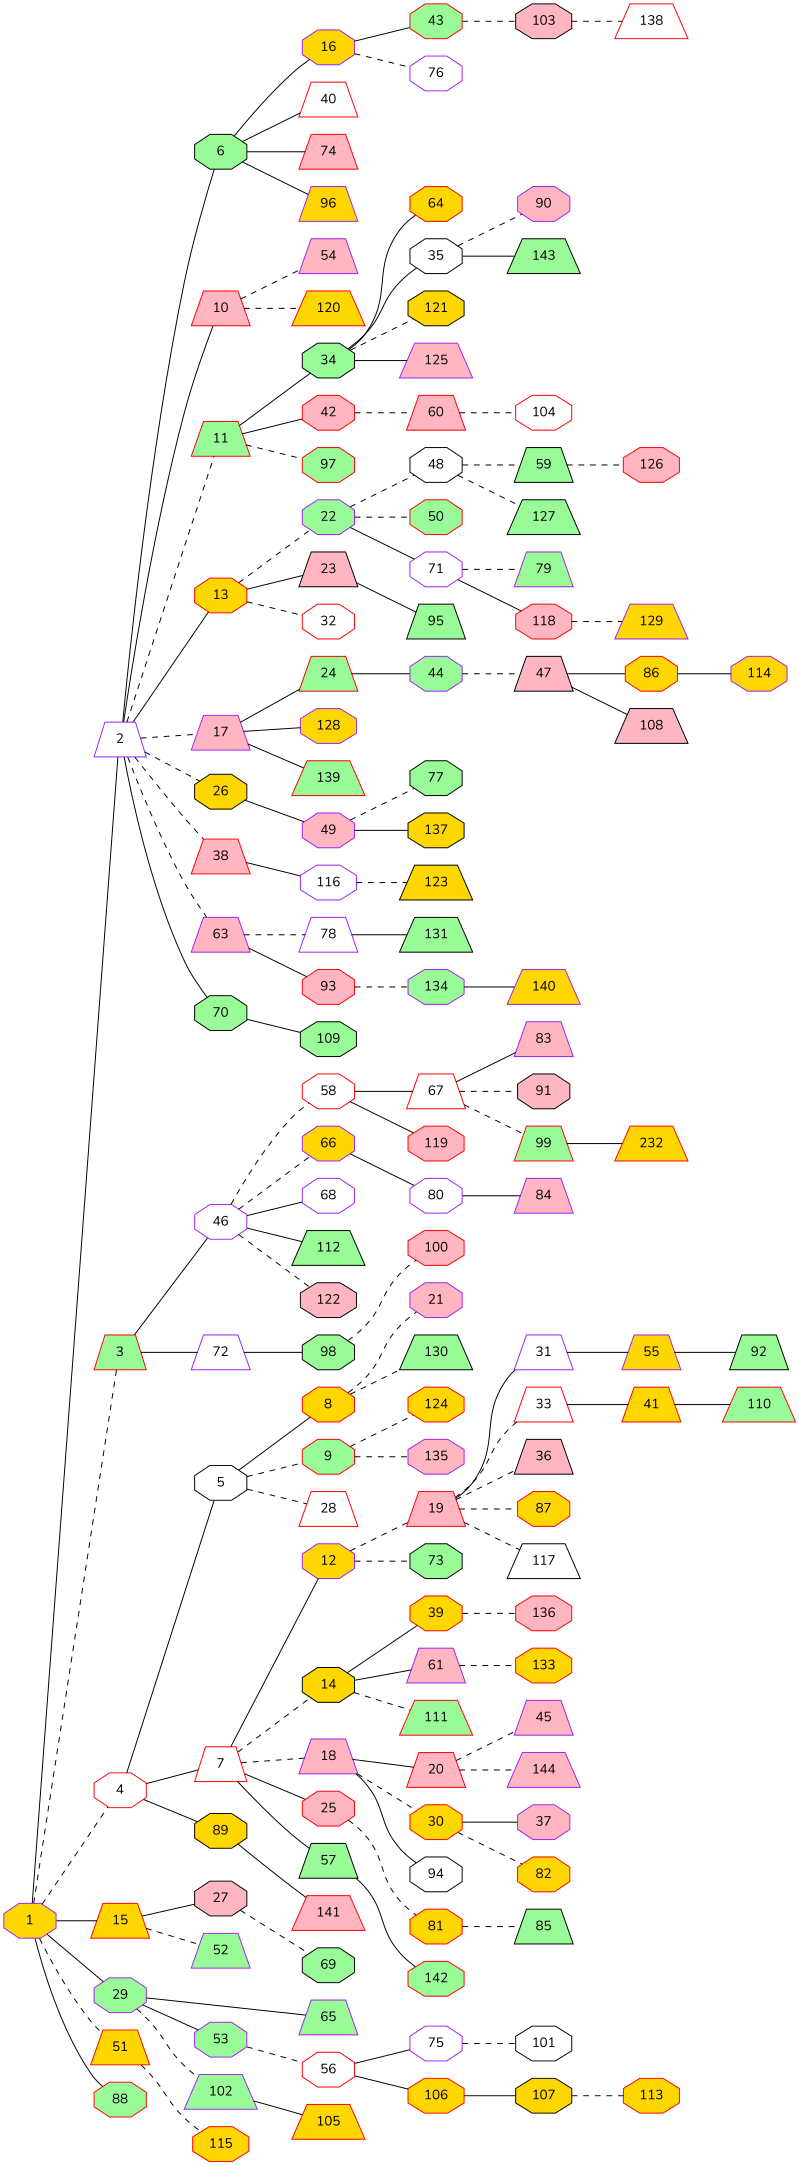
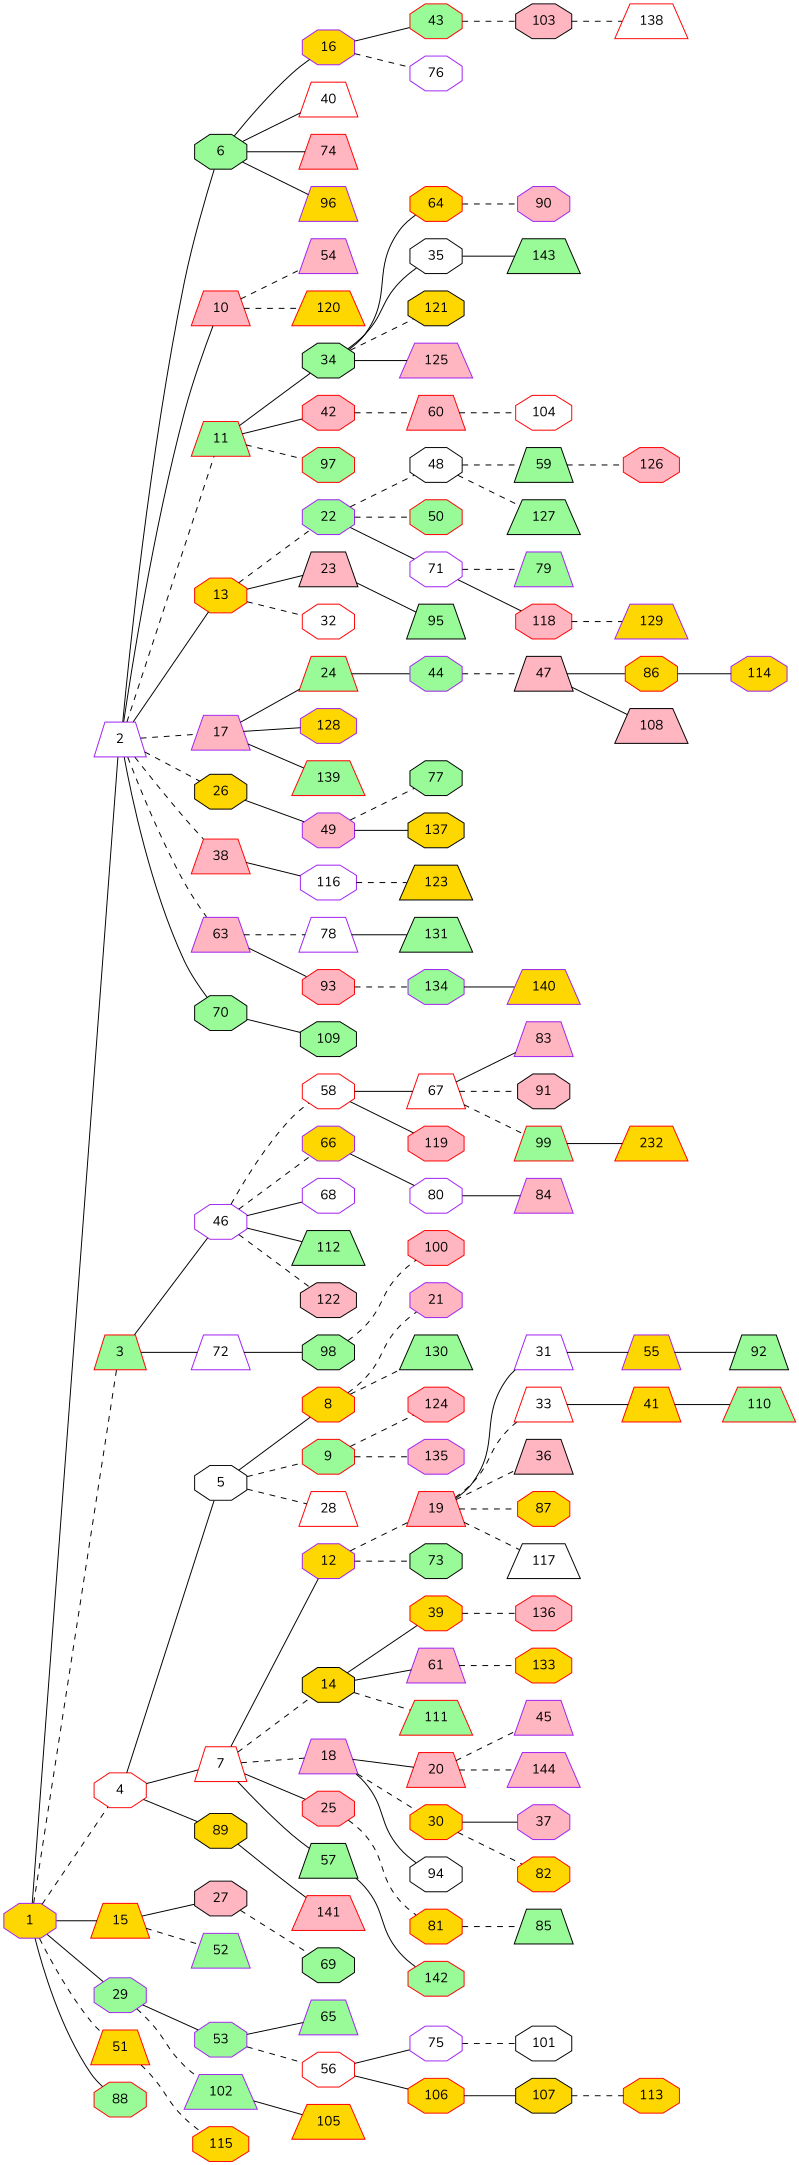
(490, 230) -> (490, 204)
(436, 1405) -> (436, 1405)
(226, 2007) -> (275, 2028)
